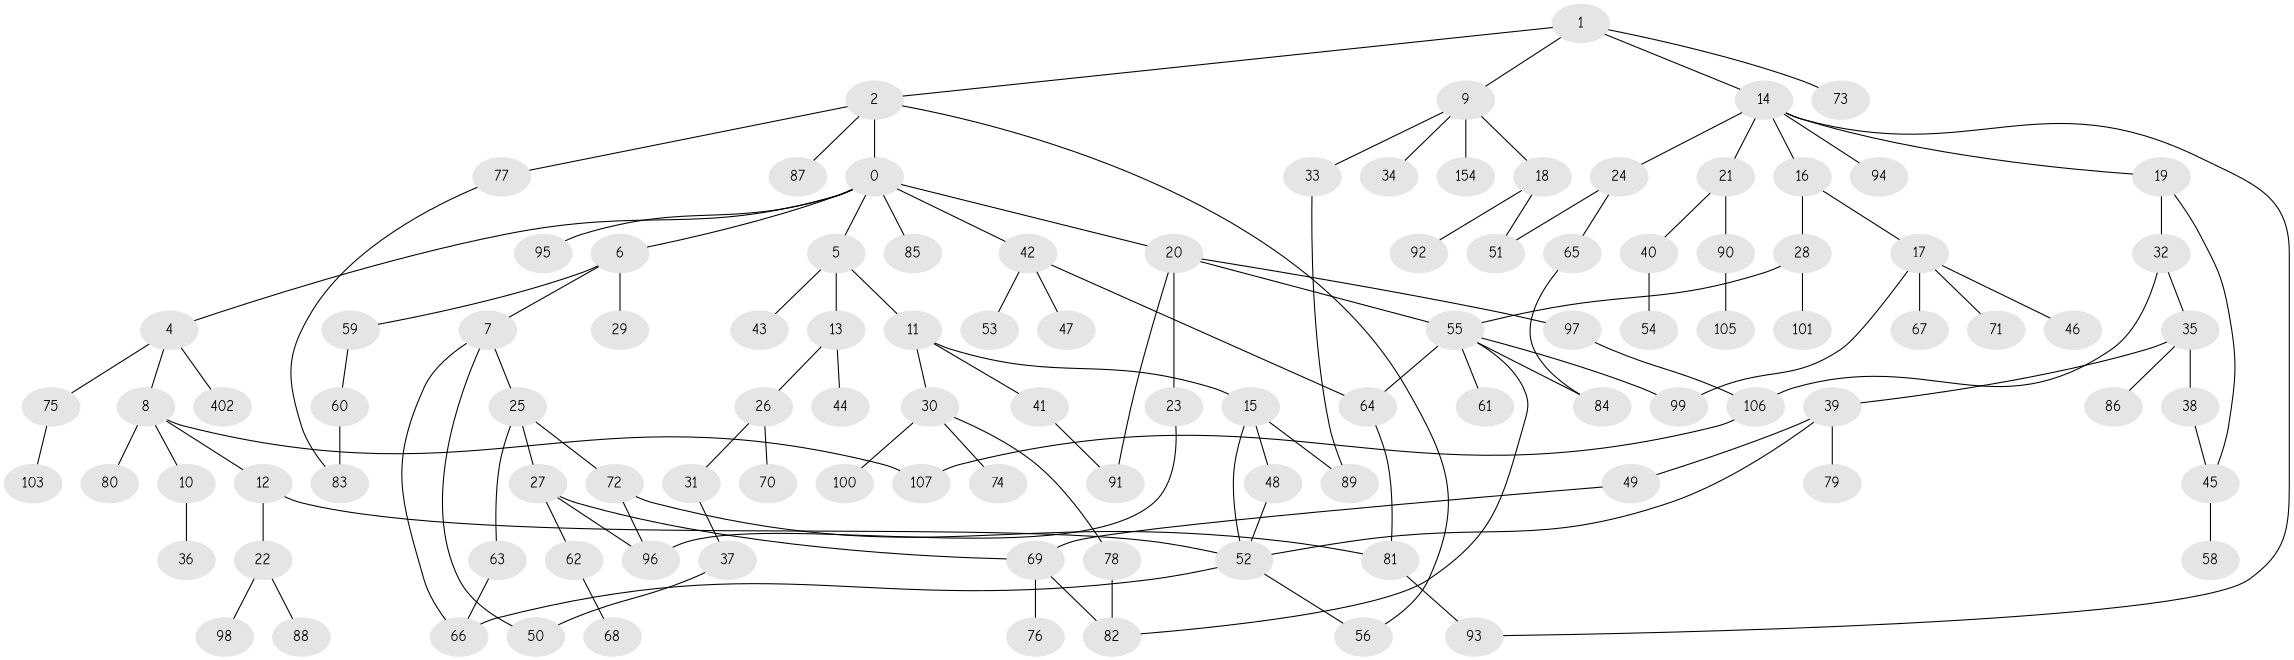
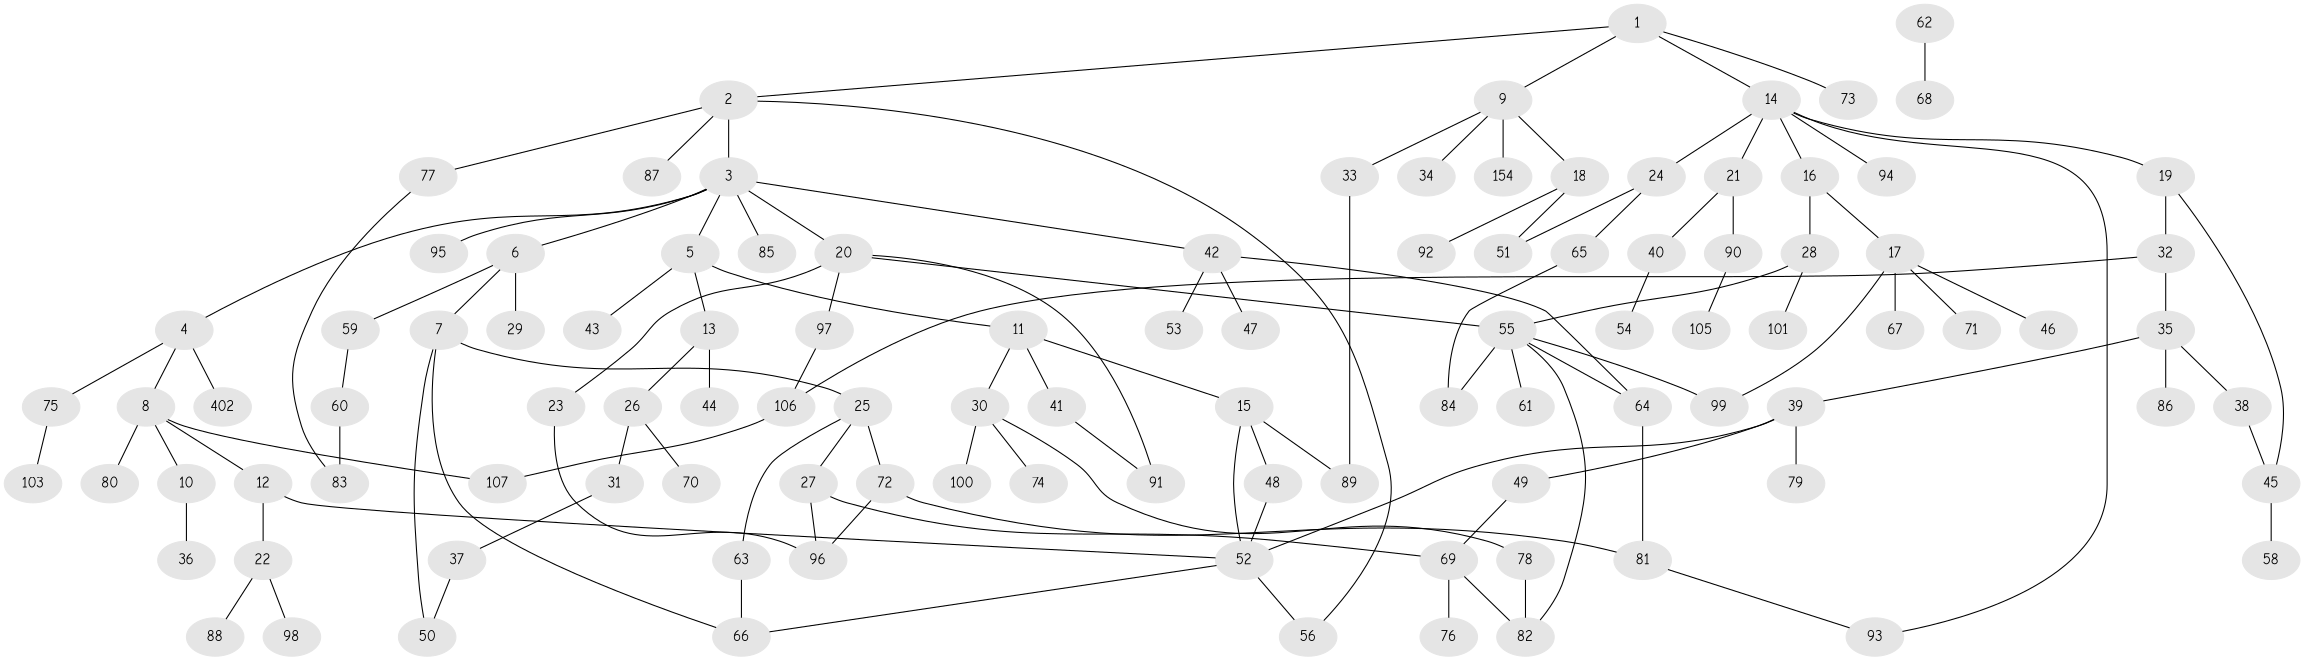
(875, 177) -> (729, 177)
(555, 521) -> none
